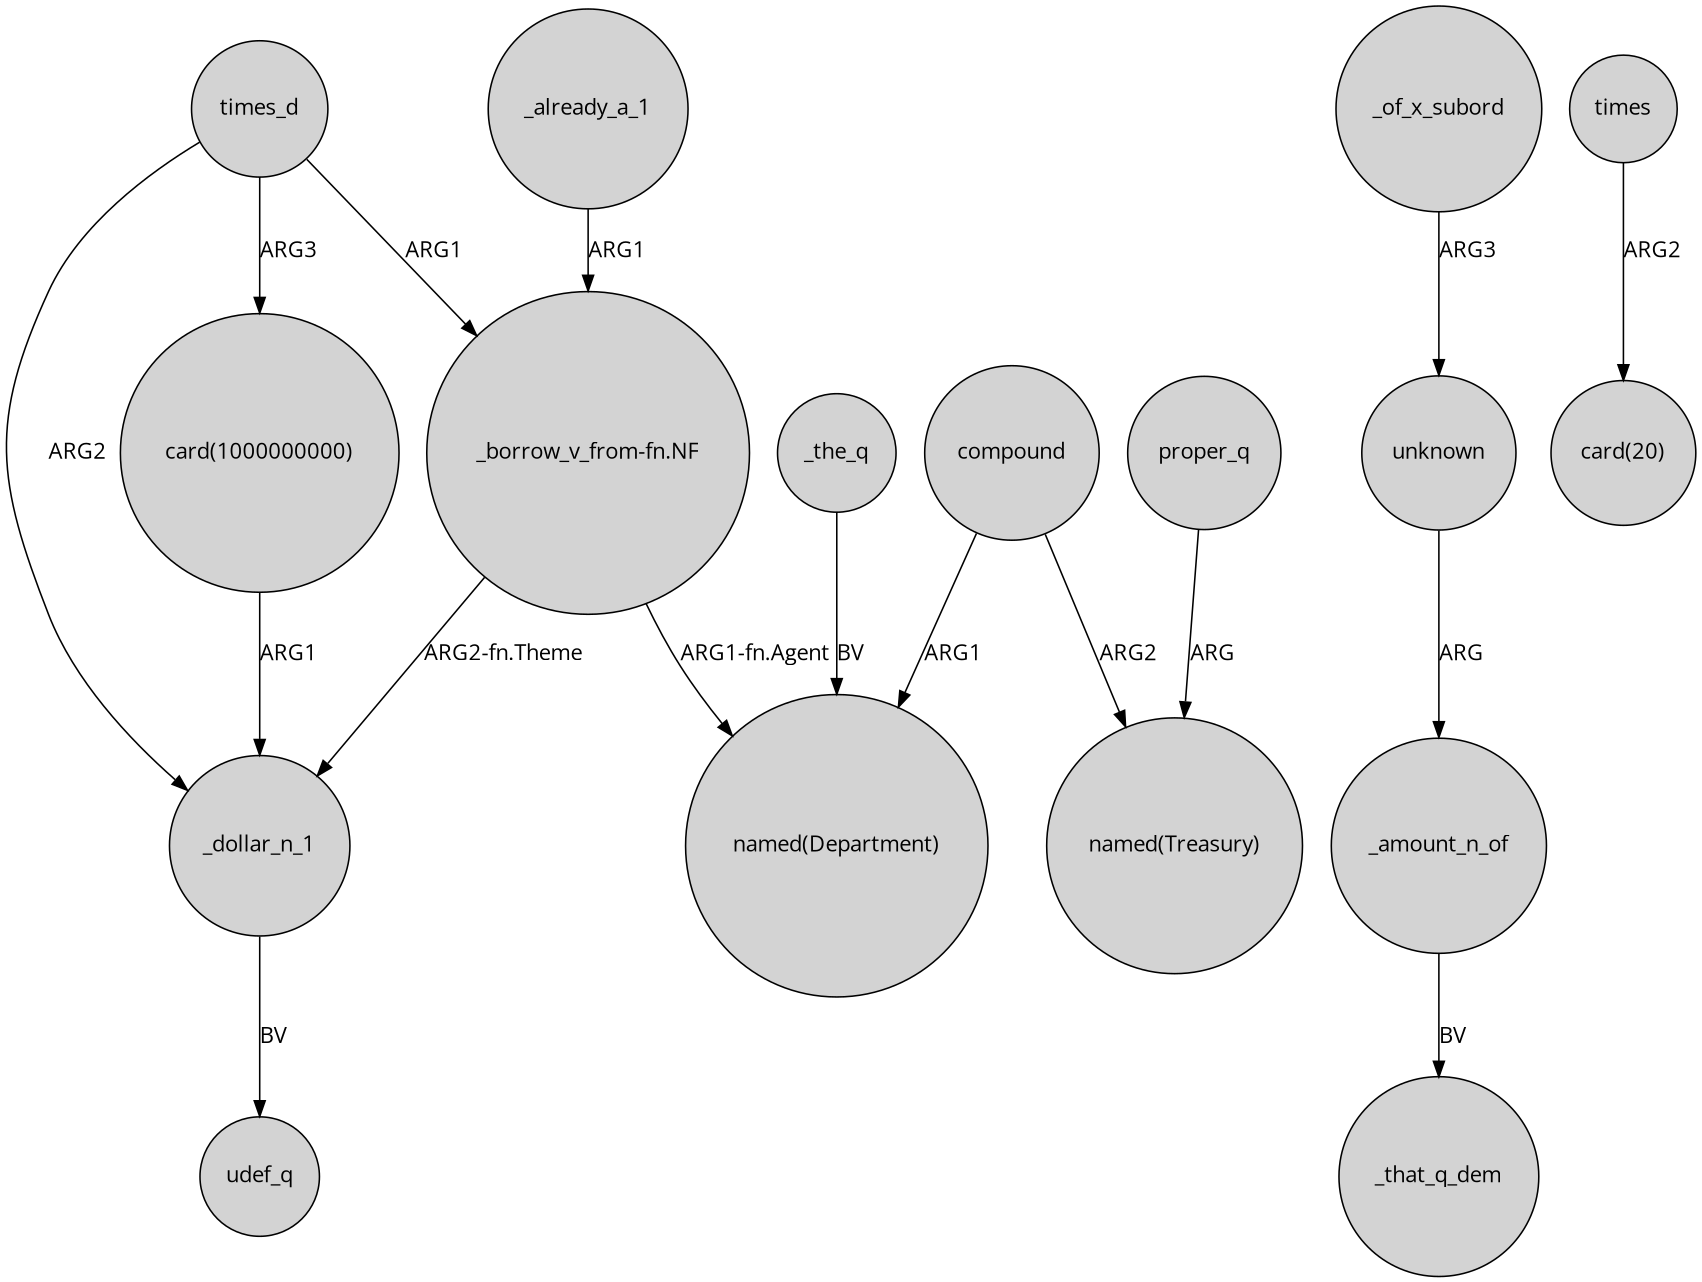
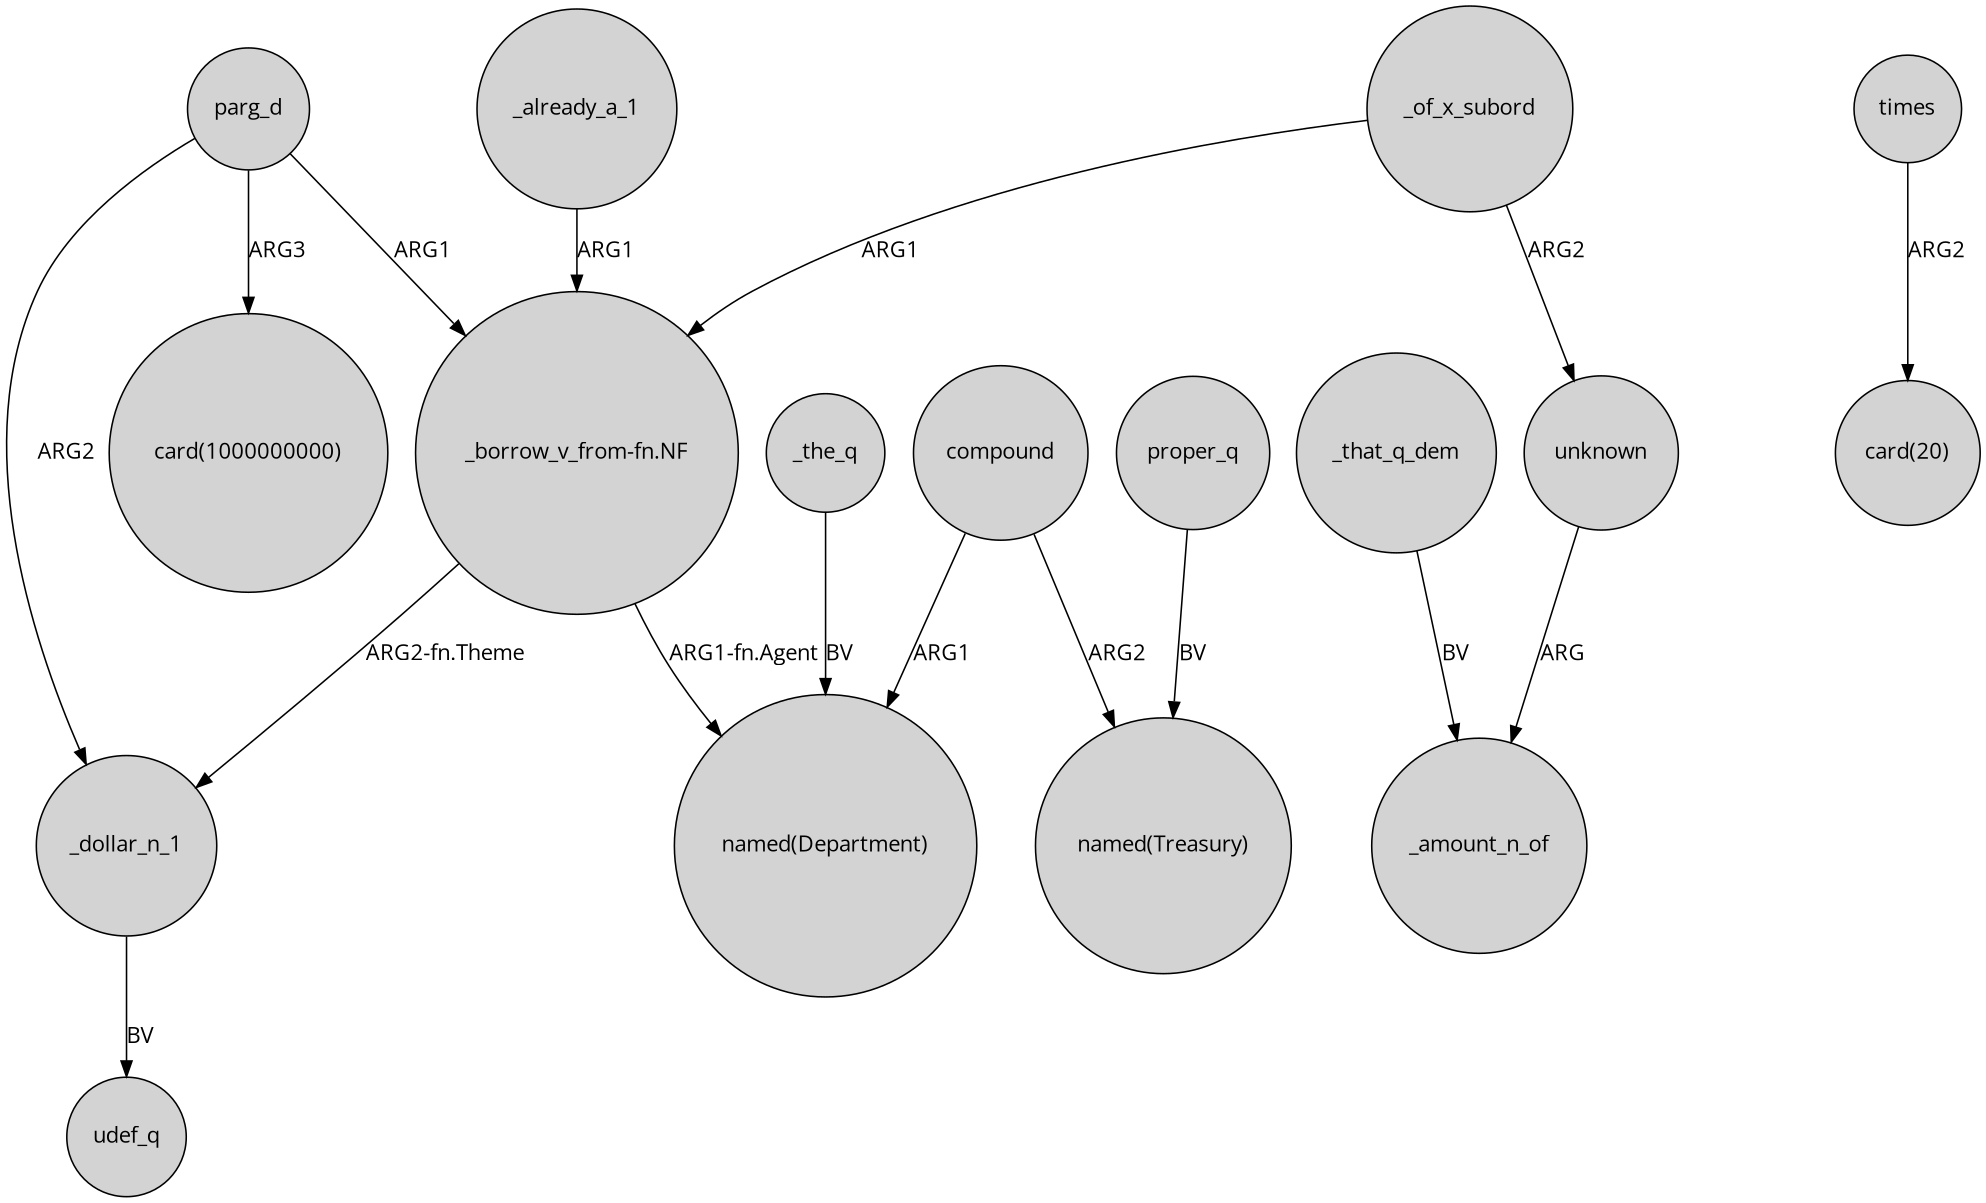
(260, 109) -> (249, 109)
none -> (1022, 187)
(1468, 251) -> (1557, 251)
(1213, 654) -> (1193, 654)
(260, 666) -> none
(1439, 1007) -> (1435, 638)
